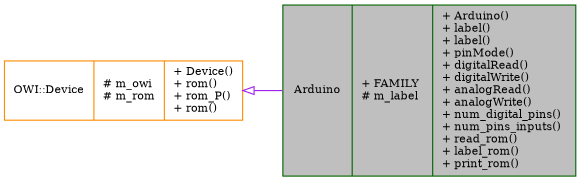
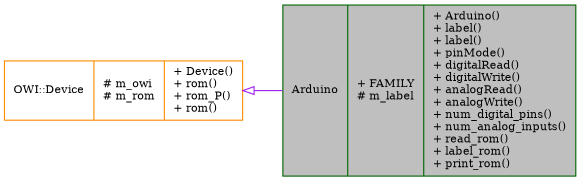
(501, 127) -> (500, 127)
